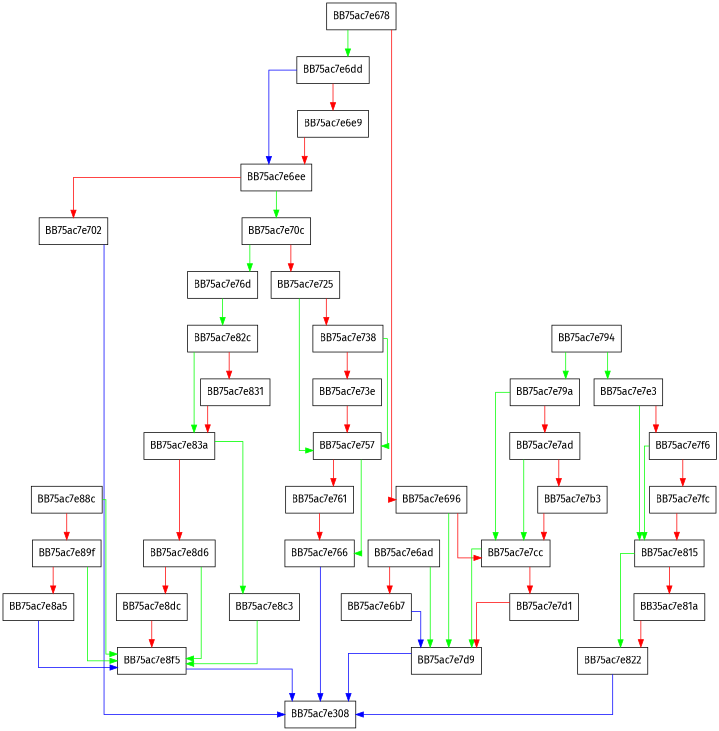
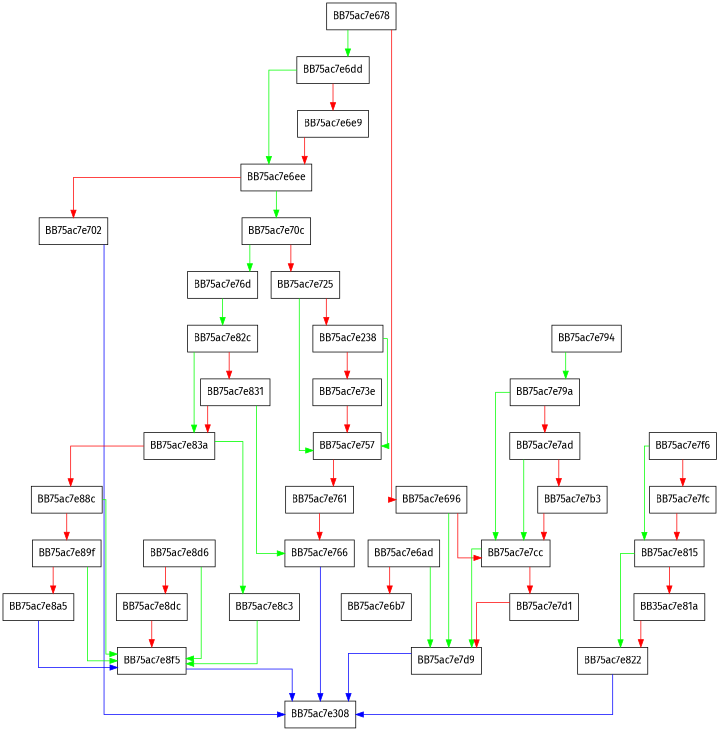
(269, 99) -> (269, 99)
(348, 339) -> (348, 339)
(628, 392) -> none
(179, 496) -> (91, 446)
(361, 507) -> (256, 490)
(421, 621) -> none
